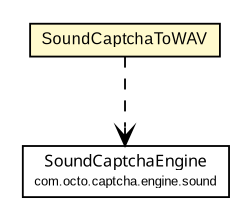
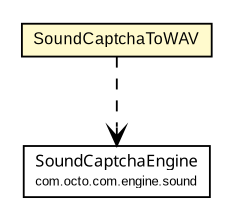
(126, 182) -> (117, 182)
